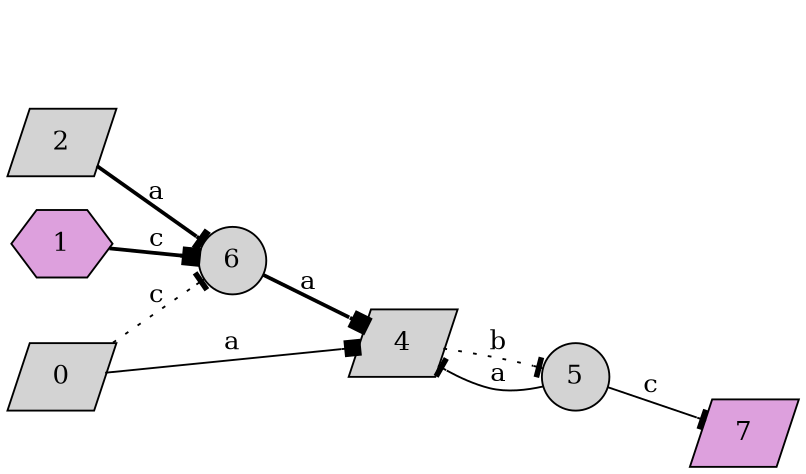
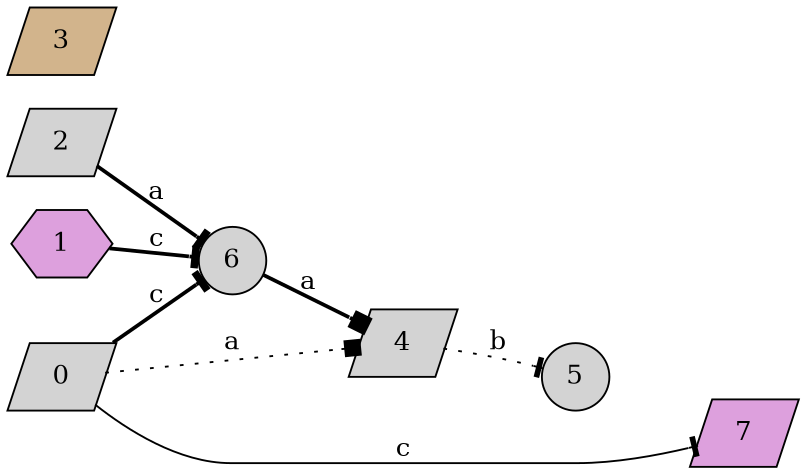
none -> (62, 41)
(149, 252) -> (149, 252)
(155, 314) -> (155, 314)
(223, 361) -> (223, 361)
(493, 389) -> none
(652, 402) -> (385, 463)
